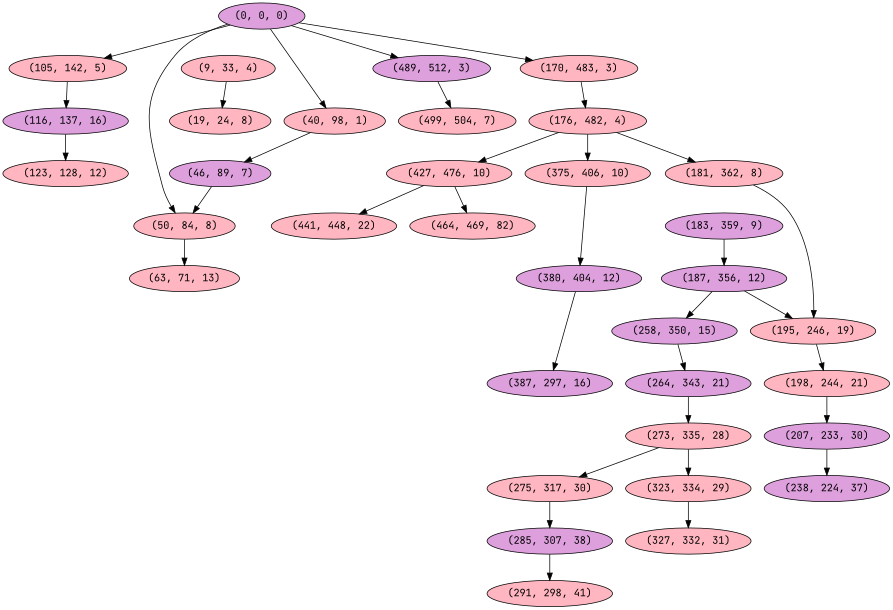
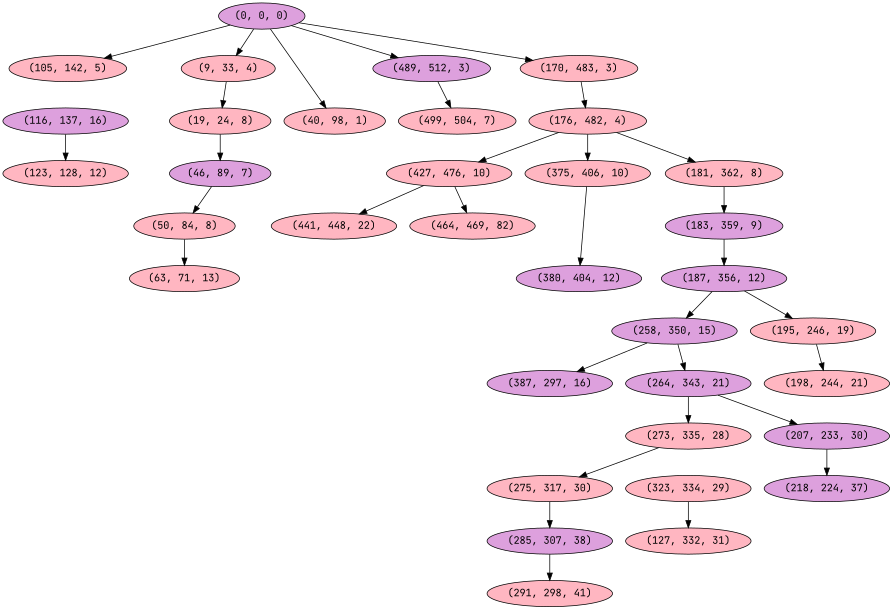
(67, 91) -> none
(152, 99) -> (247, 39)
(281, 146) -> (220, 144)
(802, 238) -> (724, 196)
(565, 327) -> (616, 356)
(827, 406) -> (754, 408)
(688, 459) -> none
(827, 489) -> (827, 489)
(688, 541) -> (688, 541)
